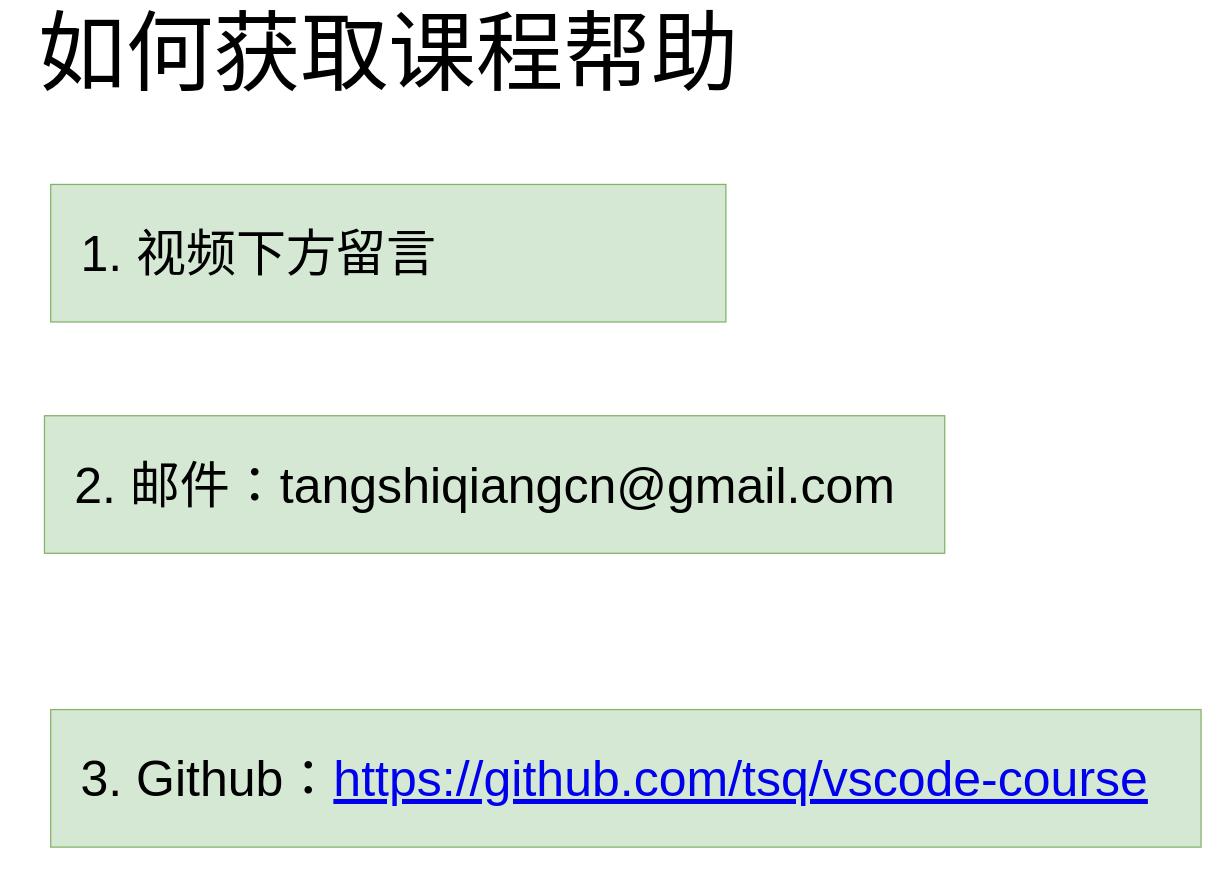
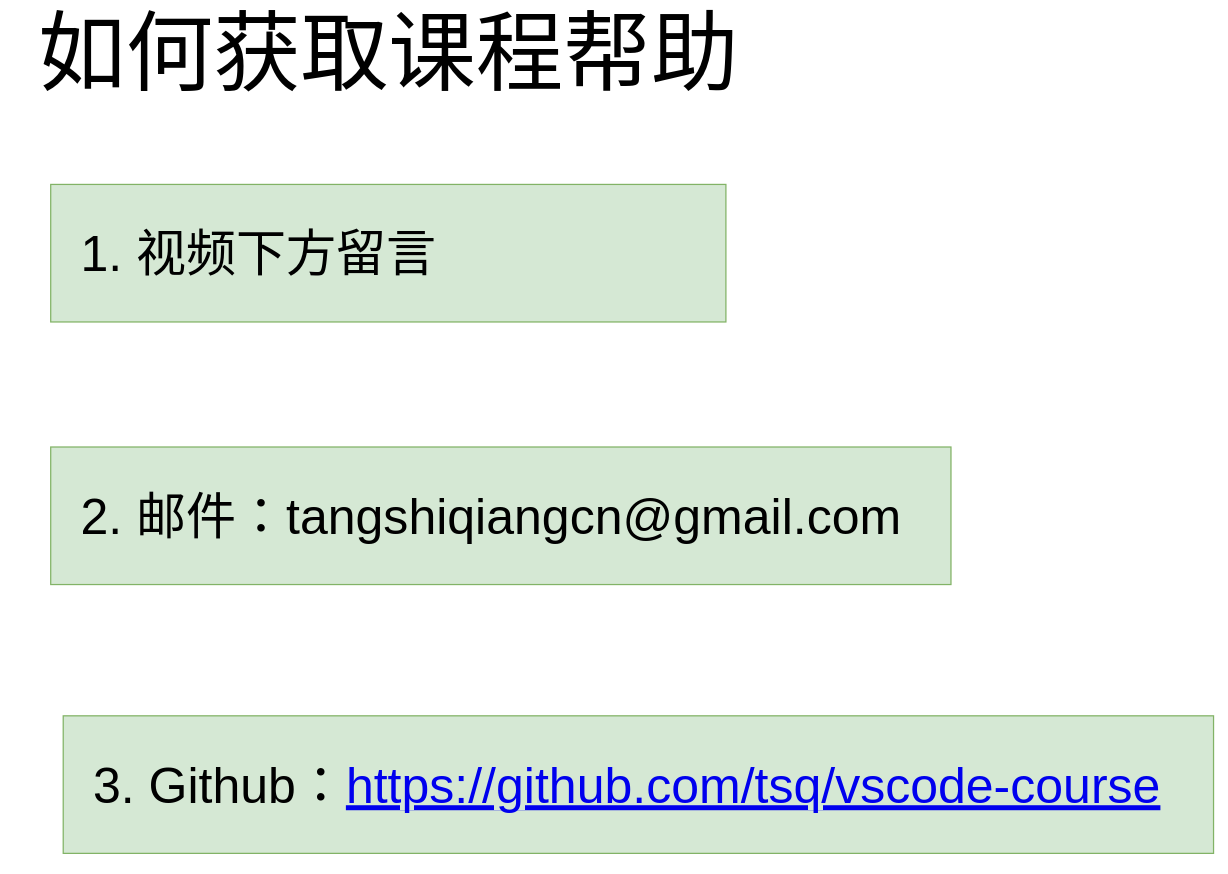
(494, 484) -> (501, 516)
(626, 778) -> (638, 784)
